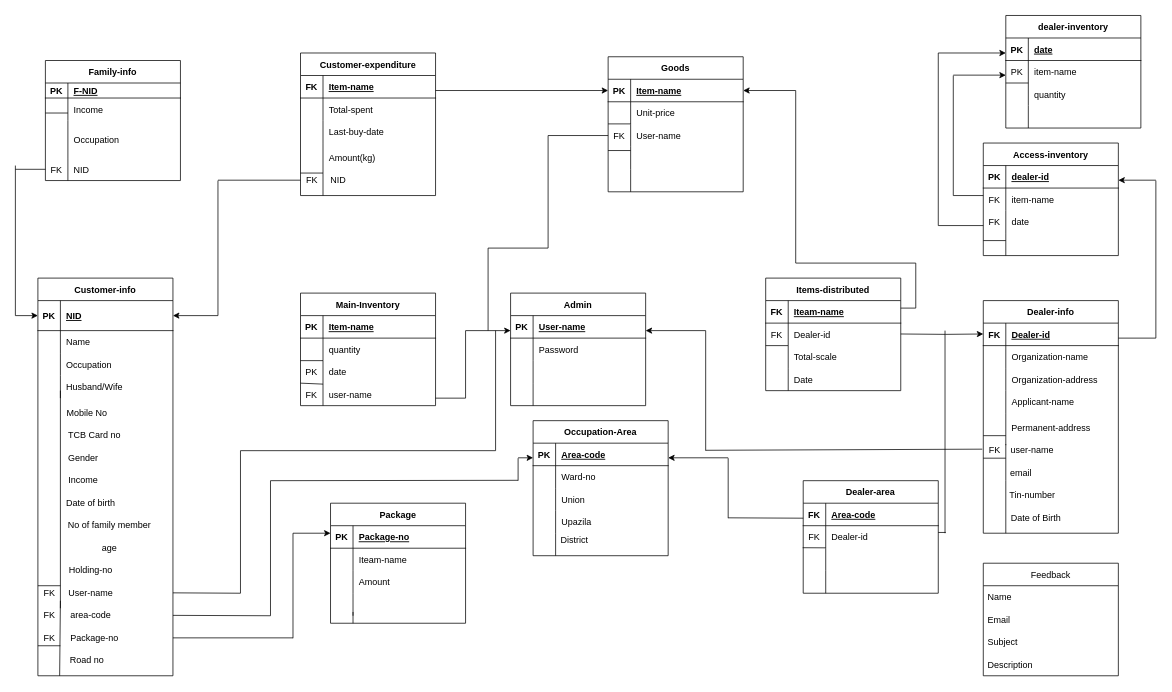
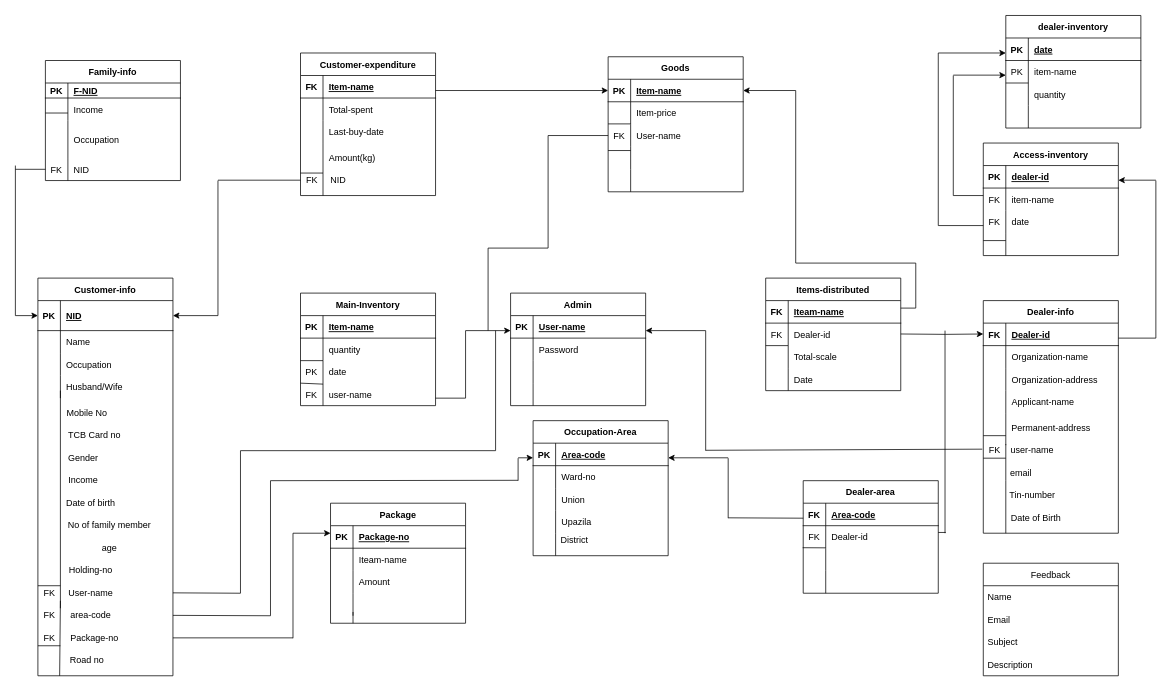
(659, 113) -> (660, 113)
